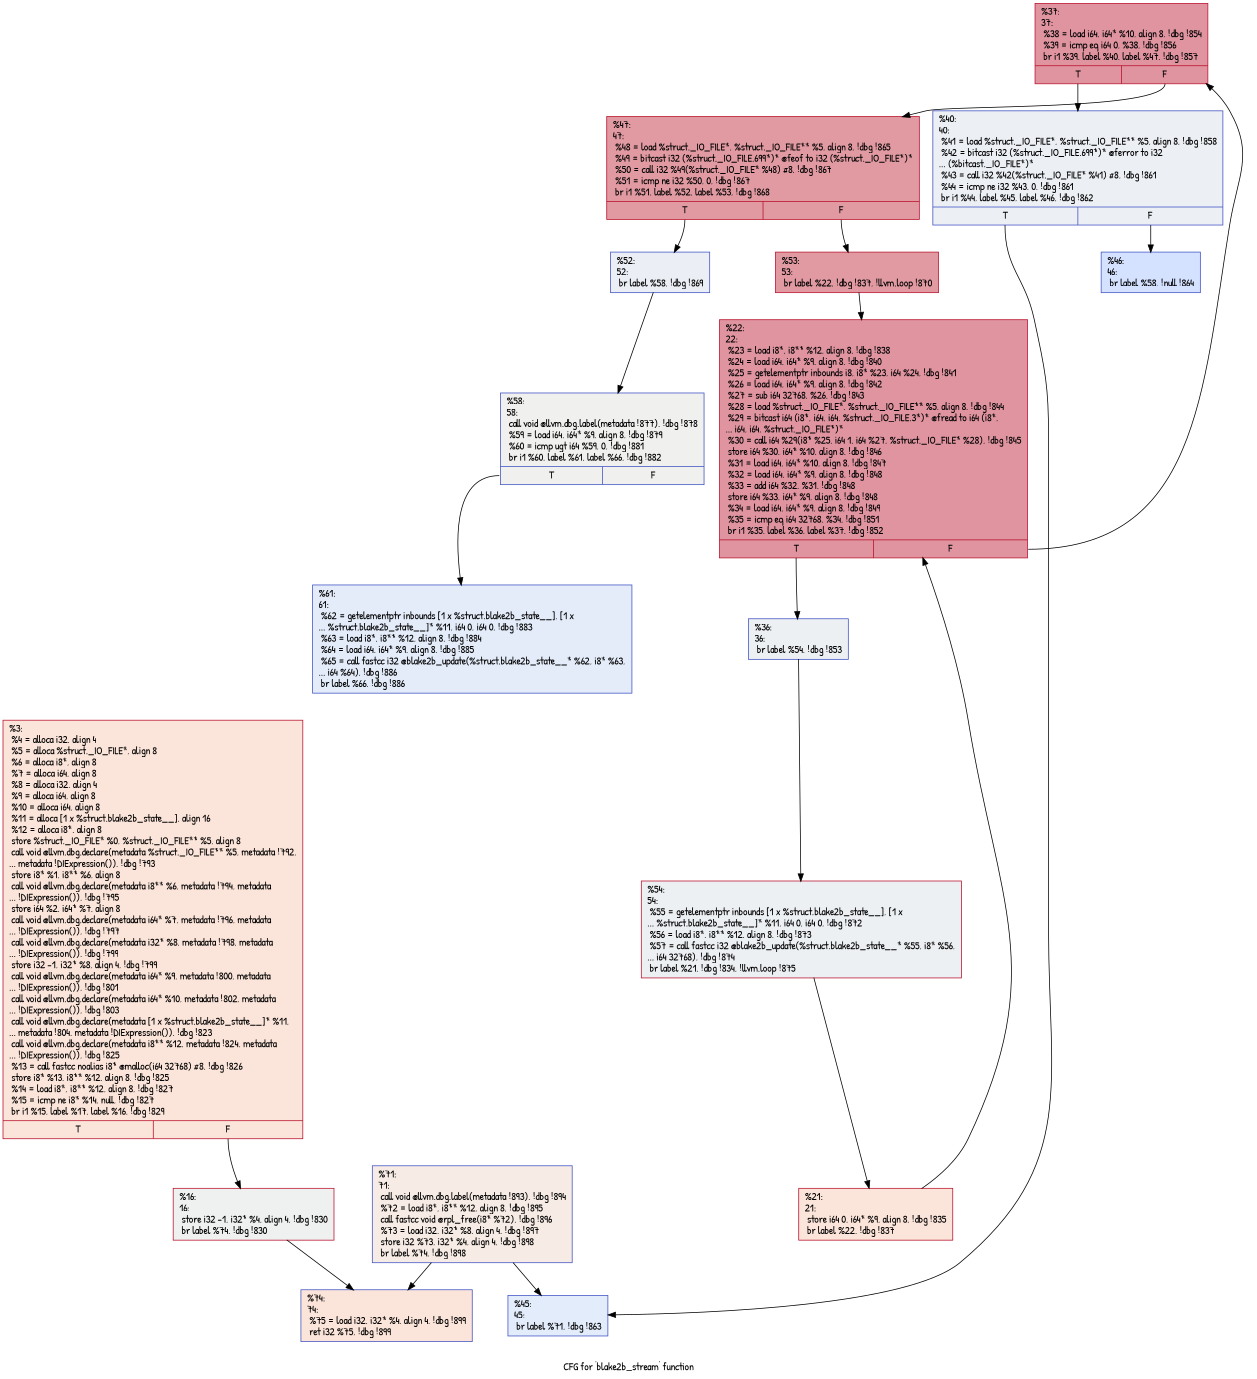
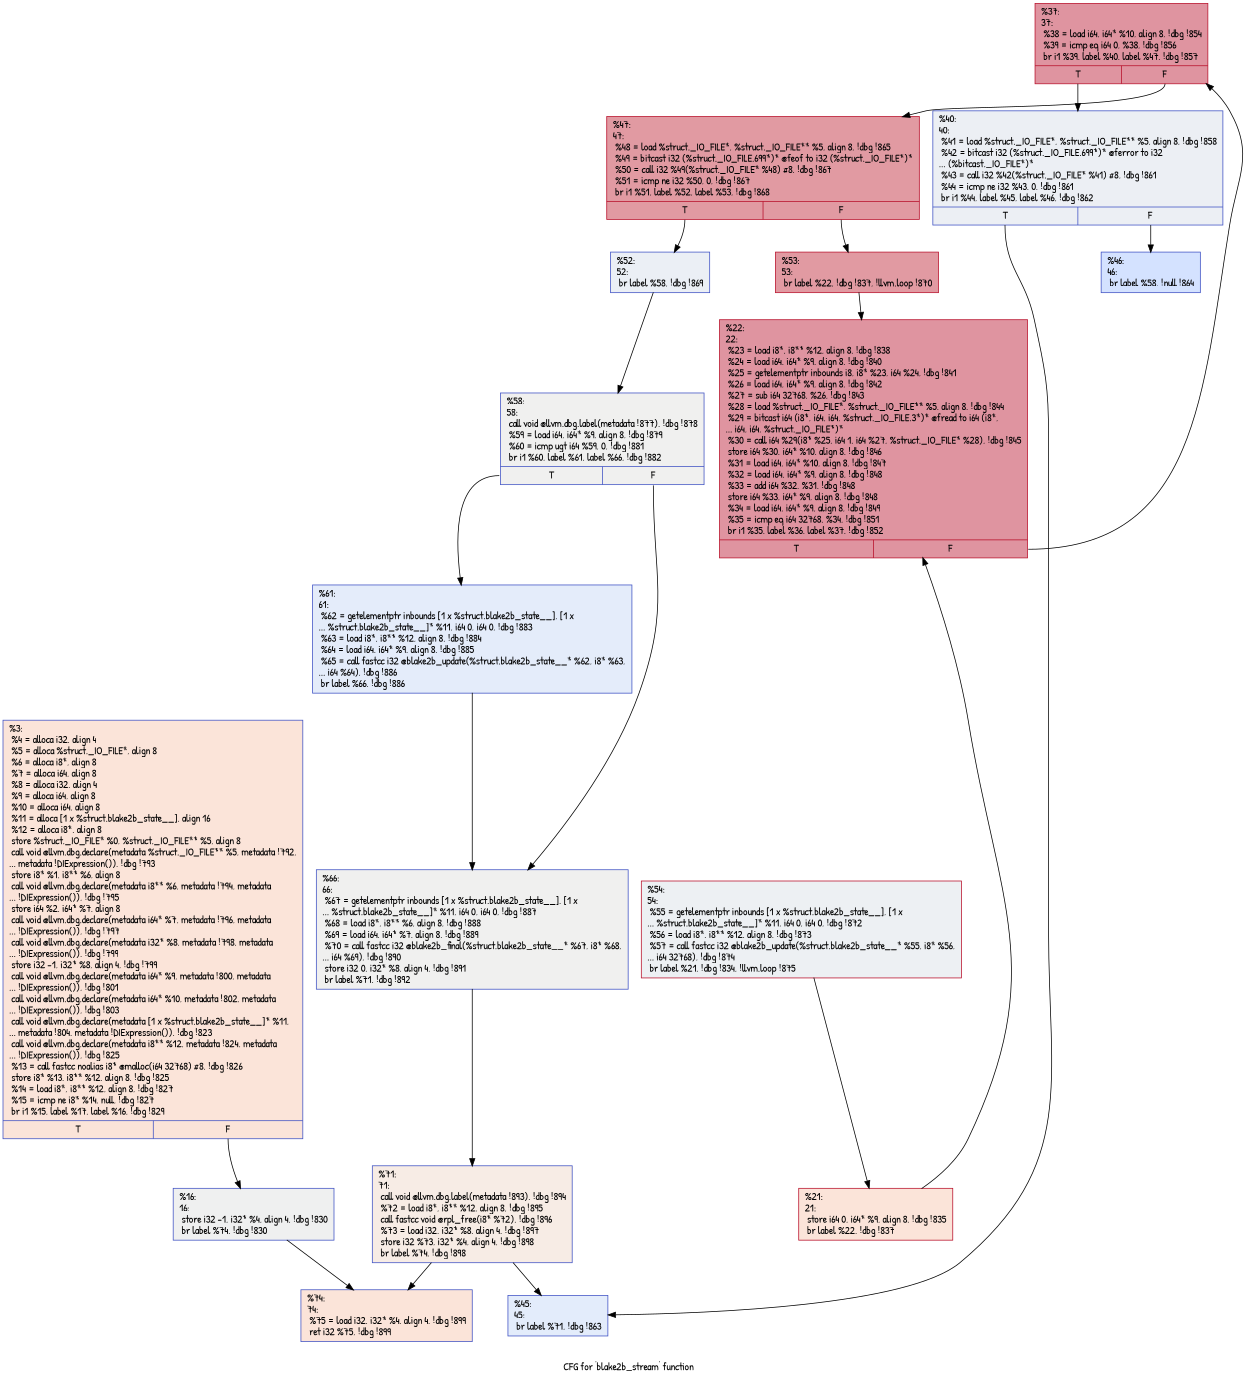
(798, 639) -> none
(153, 929) -> (153, 929)
none -> (472, 929)
(254, 1214) -> (254, 1214)
